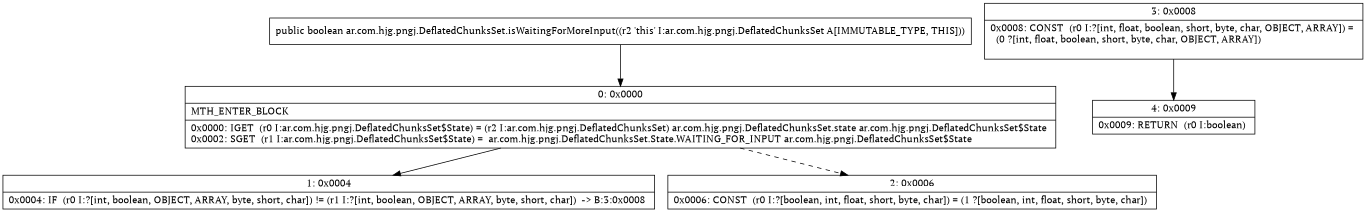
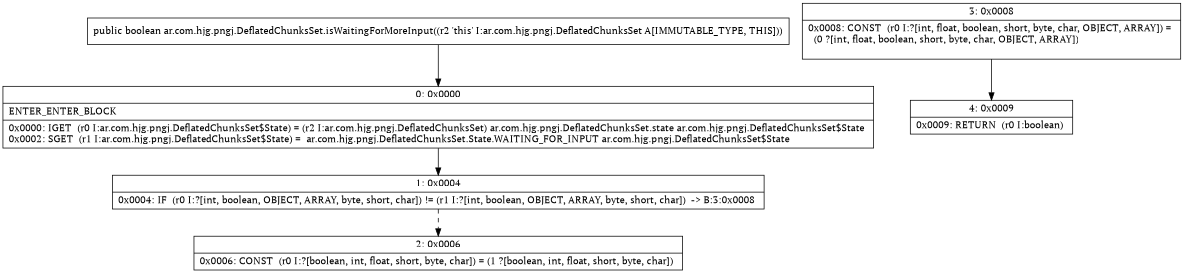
(240, 111) -> (63, 111)
(790, 161) -> (438, 219)
